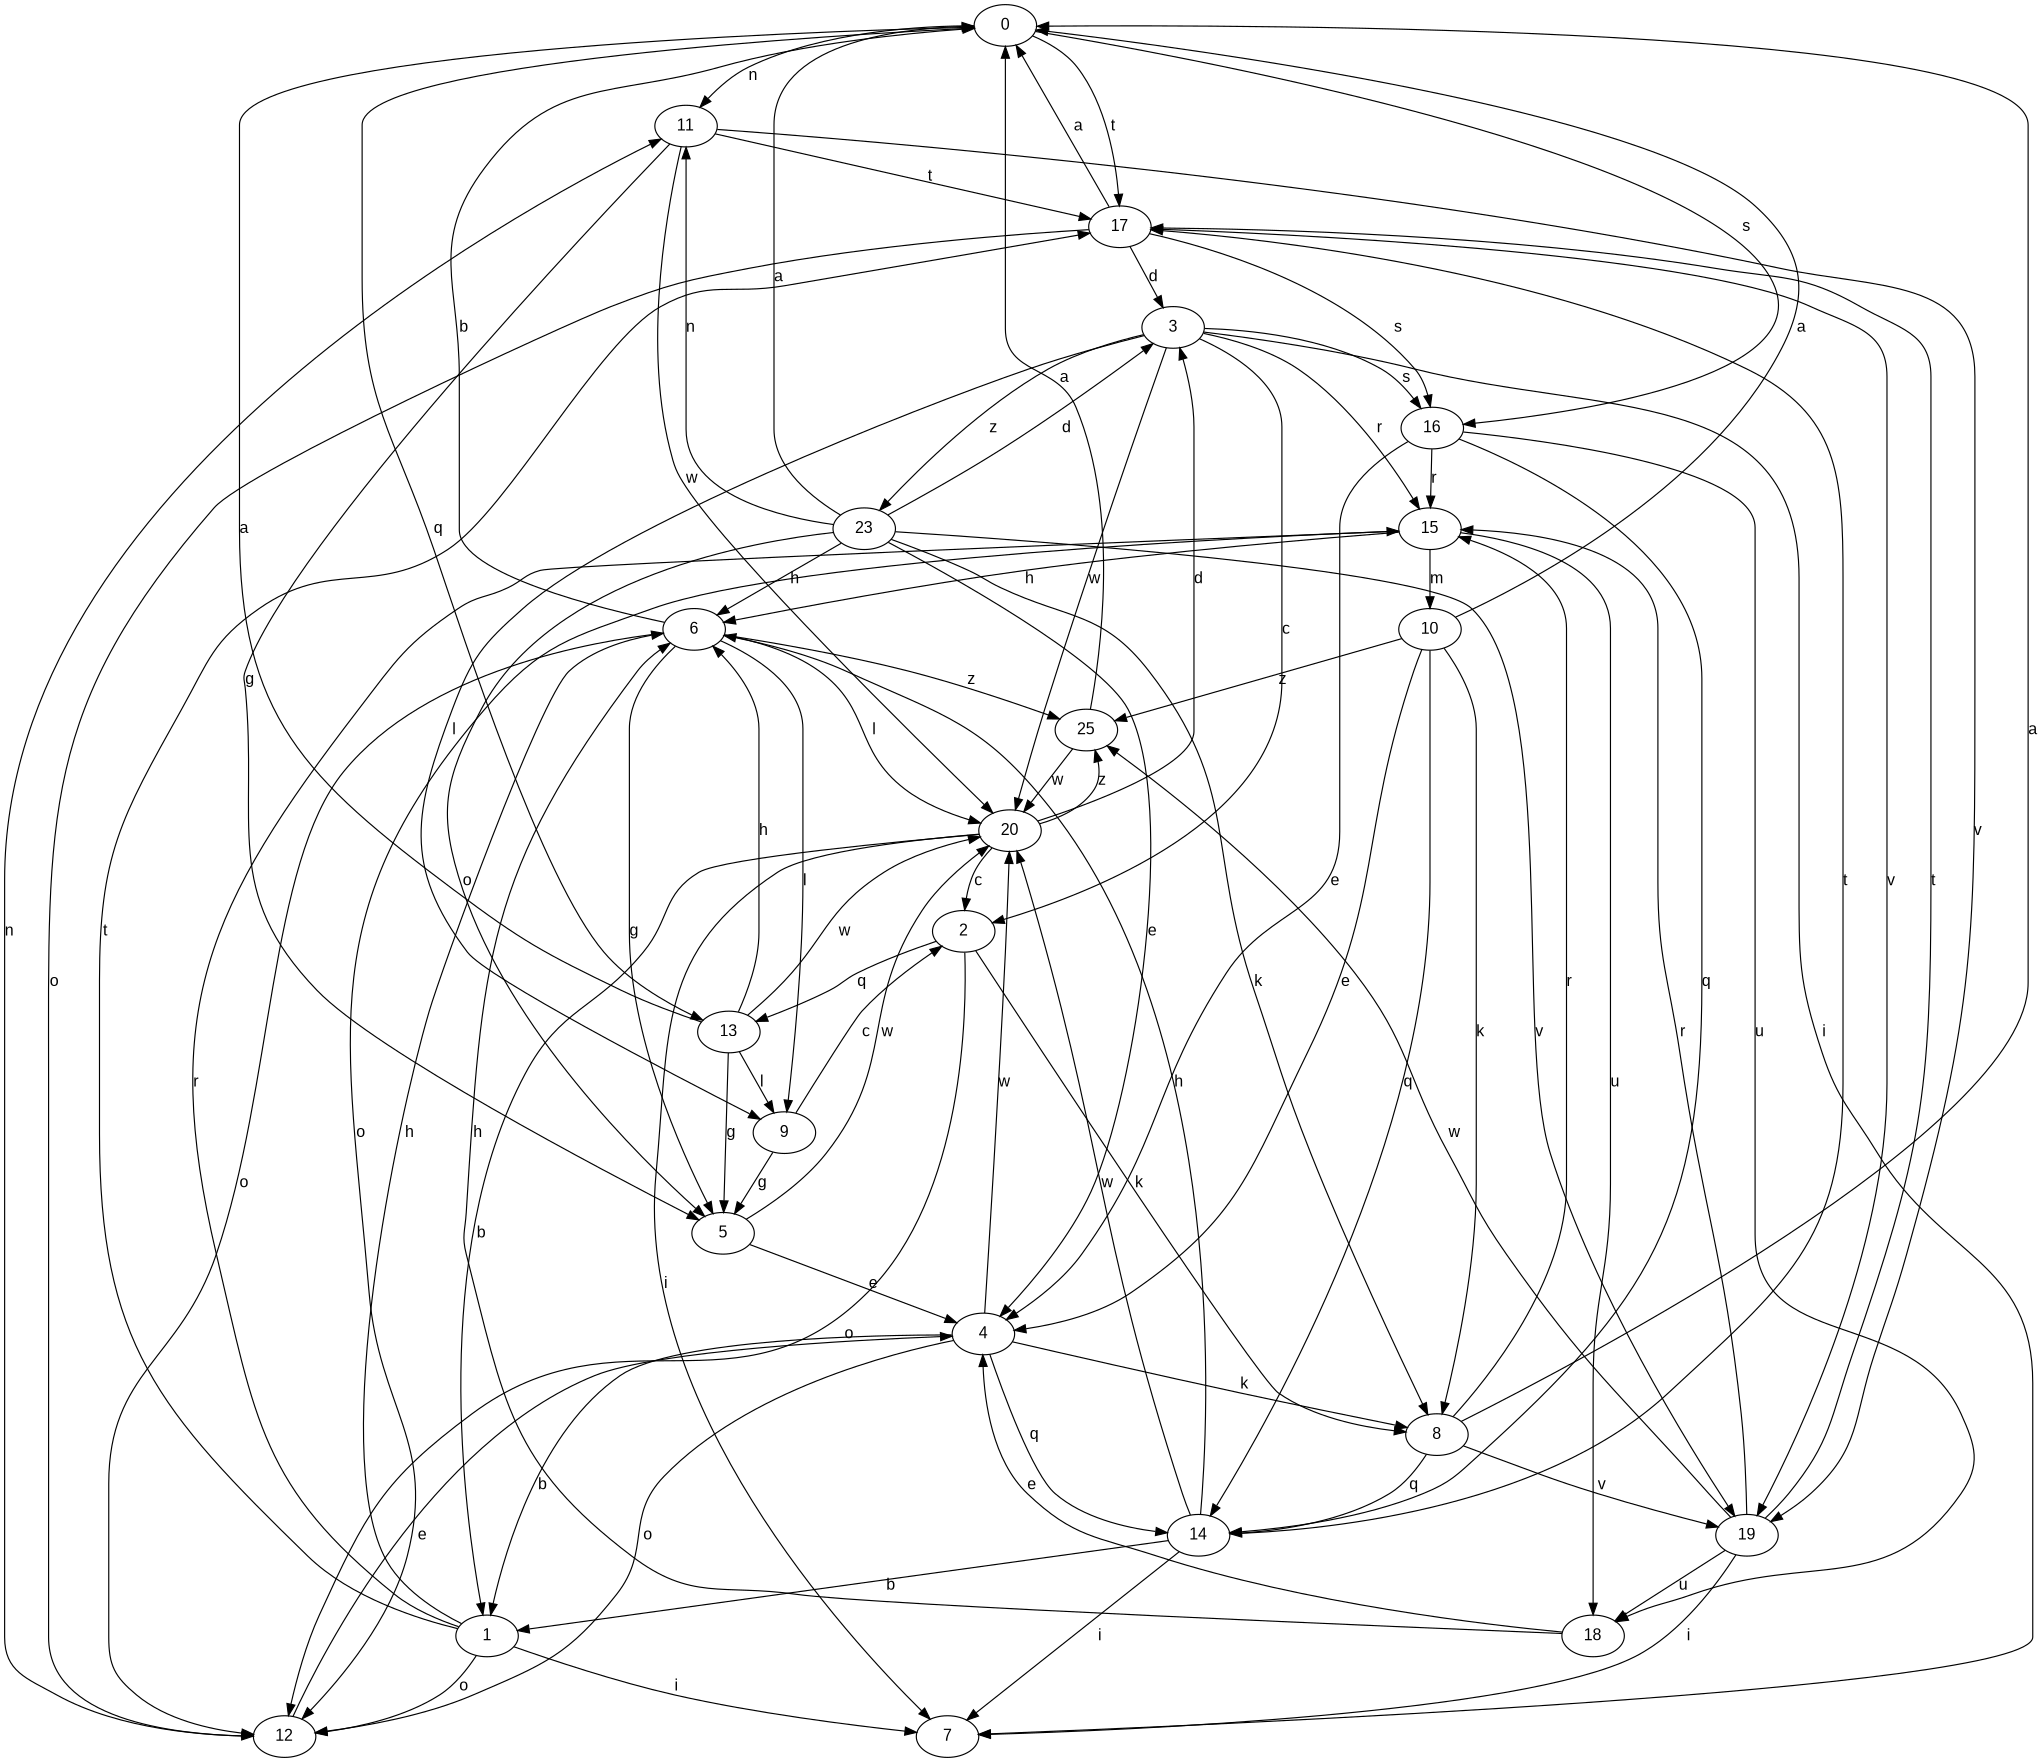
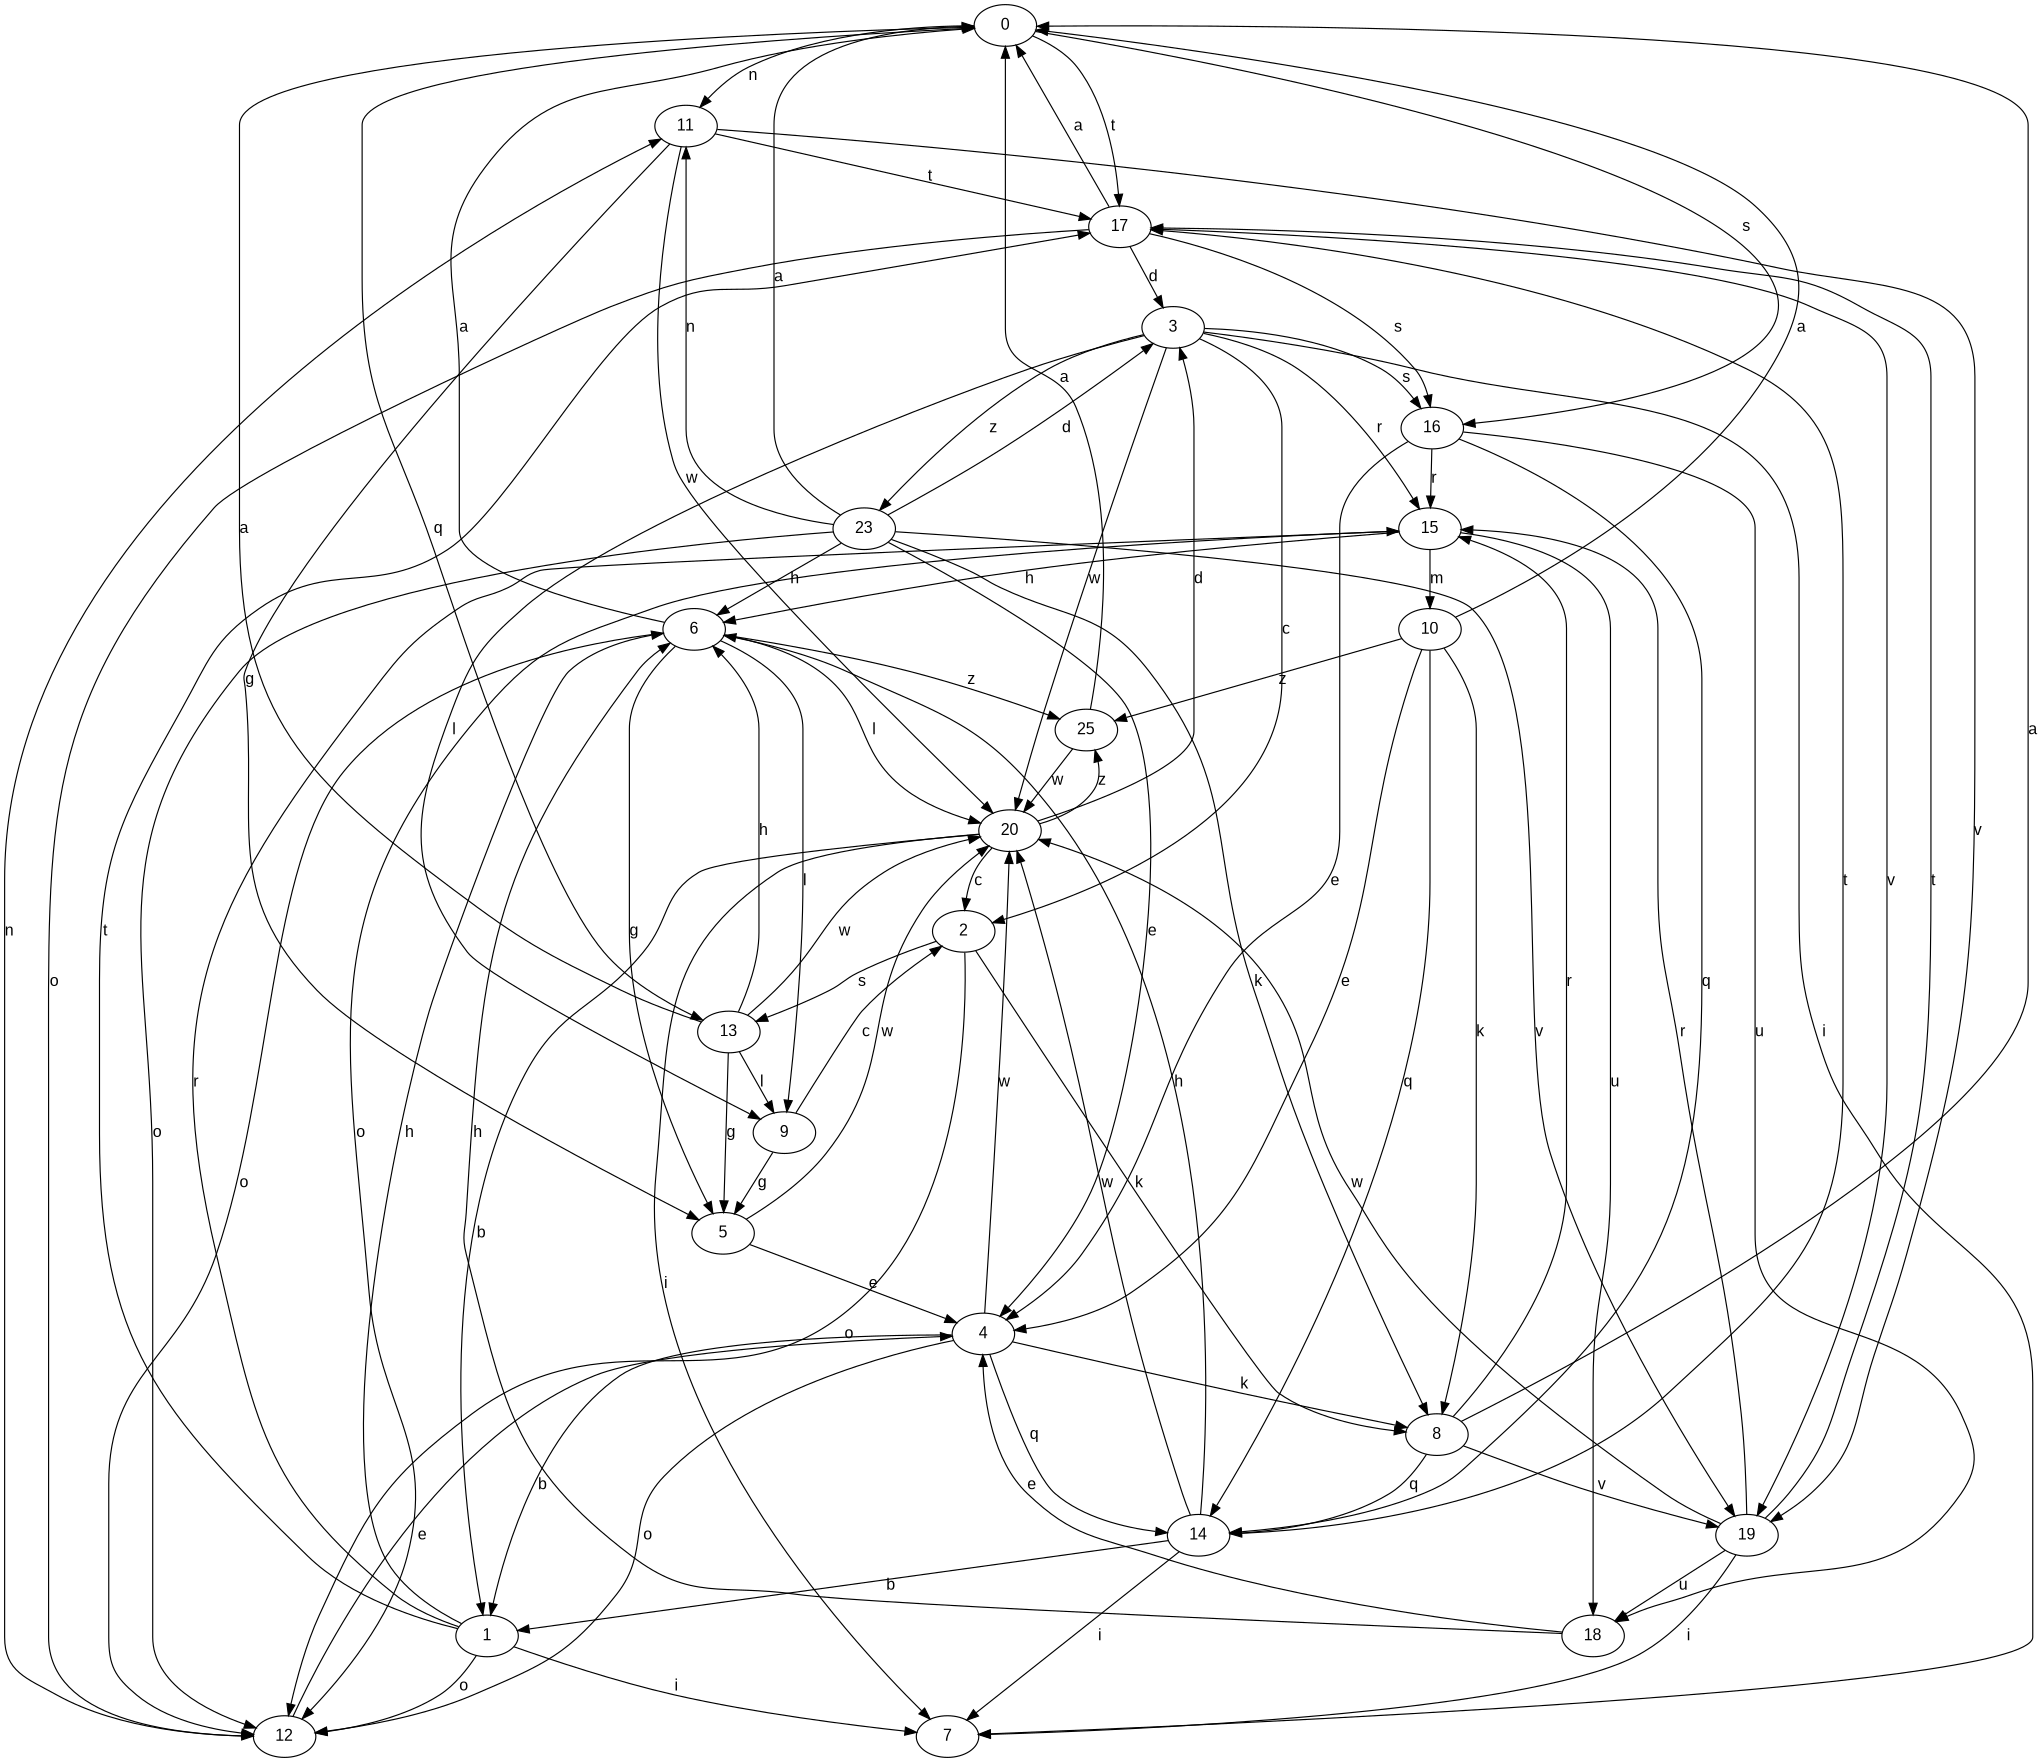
(464, 327) -> (464, 327)
(449, 793) -> (142, 901)
(862, 982) -> (862, 982)
(1433, 1124) -> (1354, 1196)
